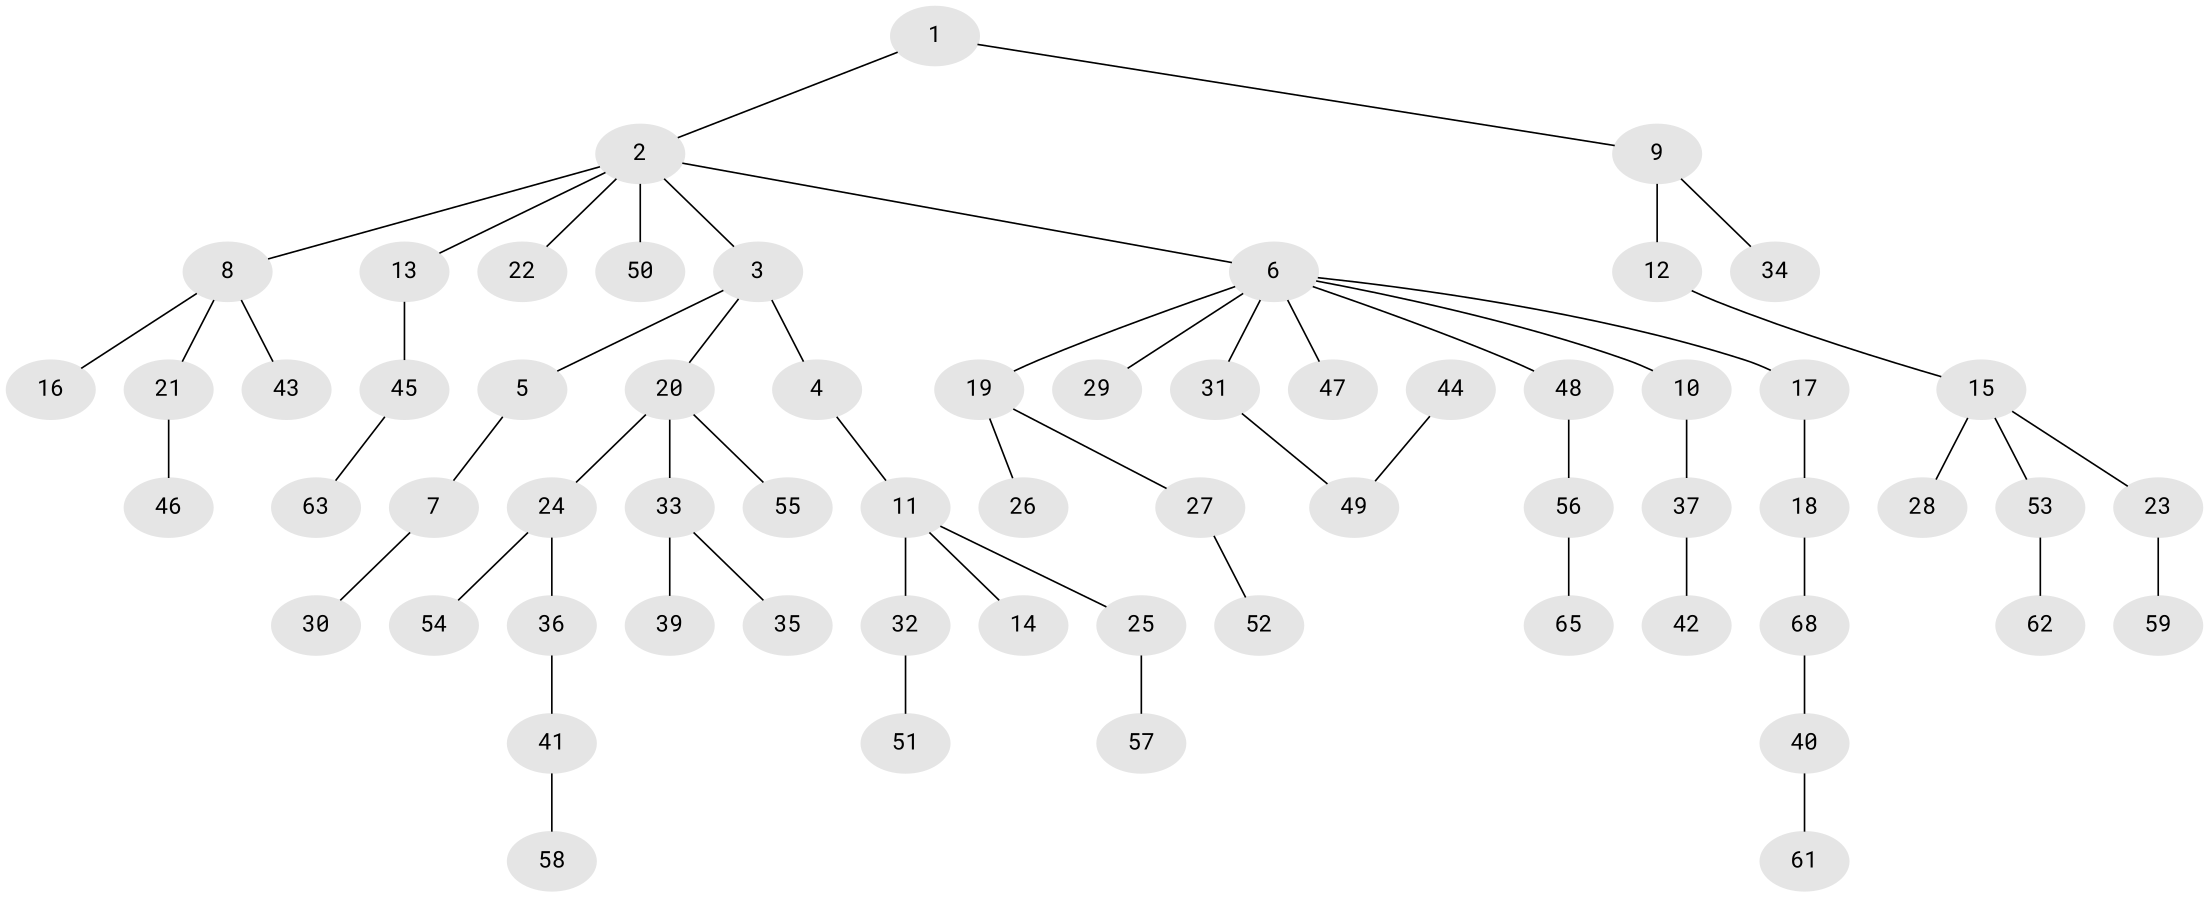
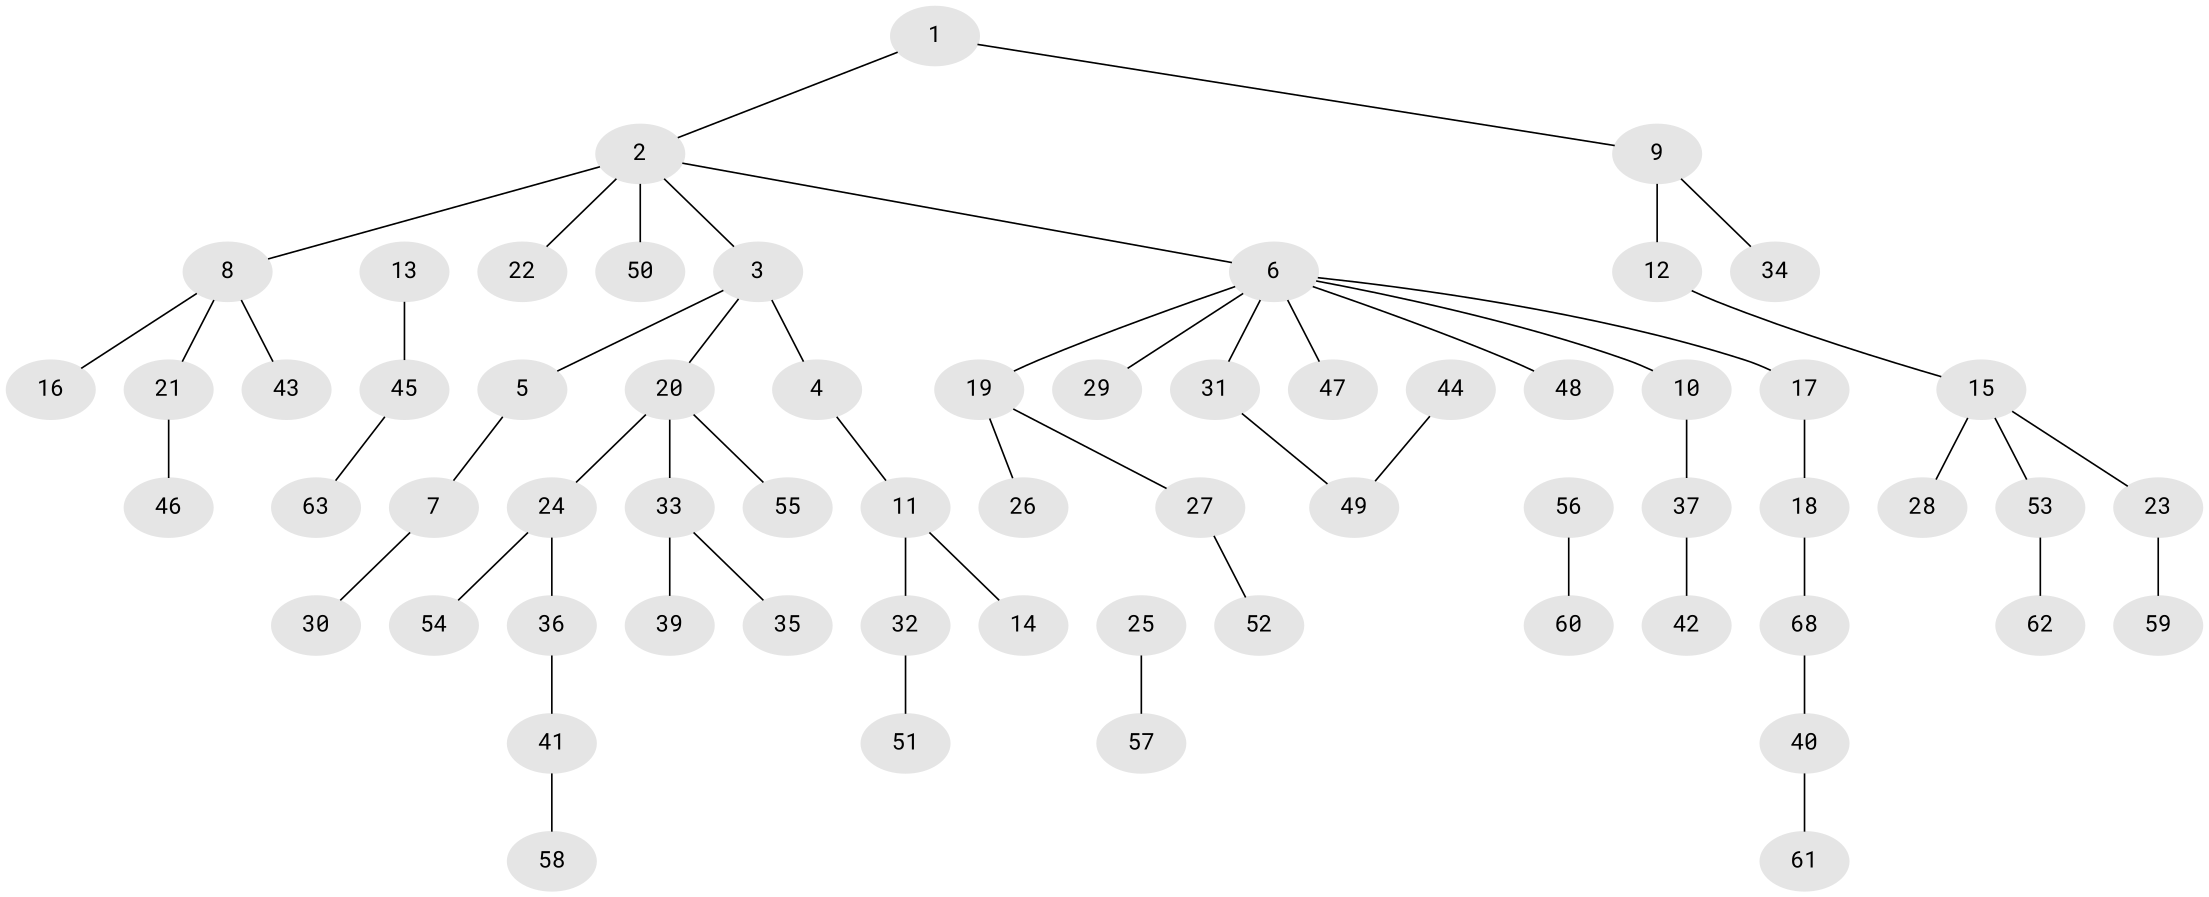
(522, 213) -> none
(1569, 449) -> none
(1023, 567) -> none
(1569, 626) -> (1569, 626)
